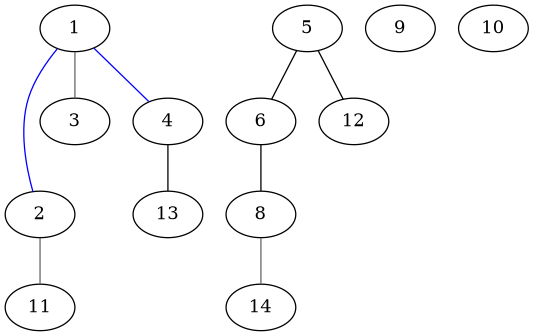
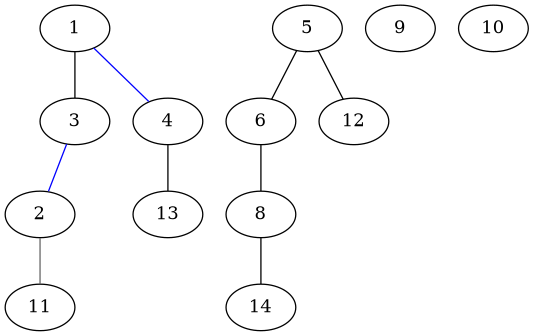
(75, 75) -> (75, 75)
(25, 116) -> (58, 168)
(261, 261) -> (261, 261)
